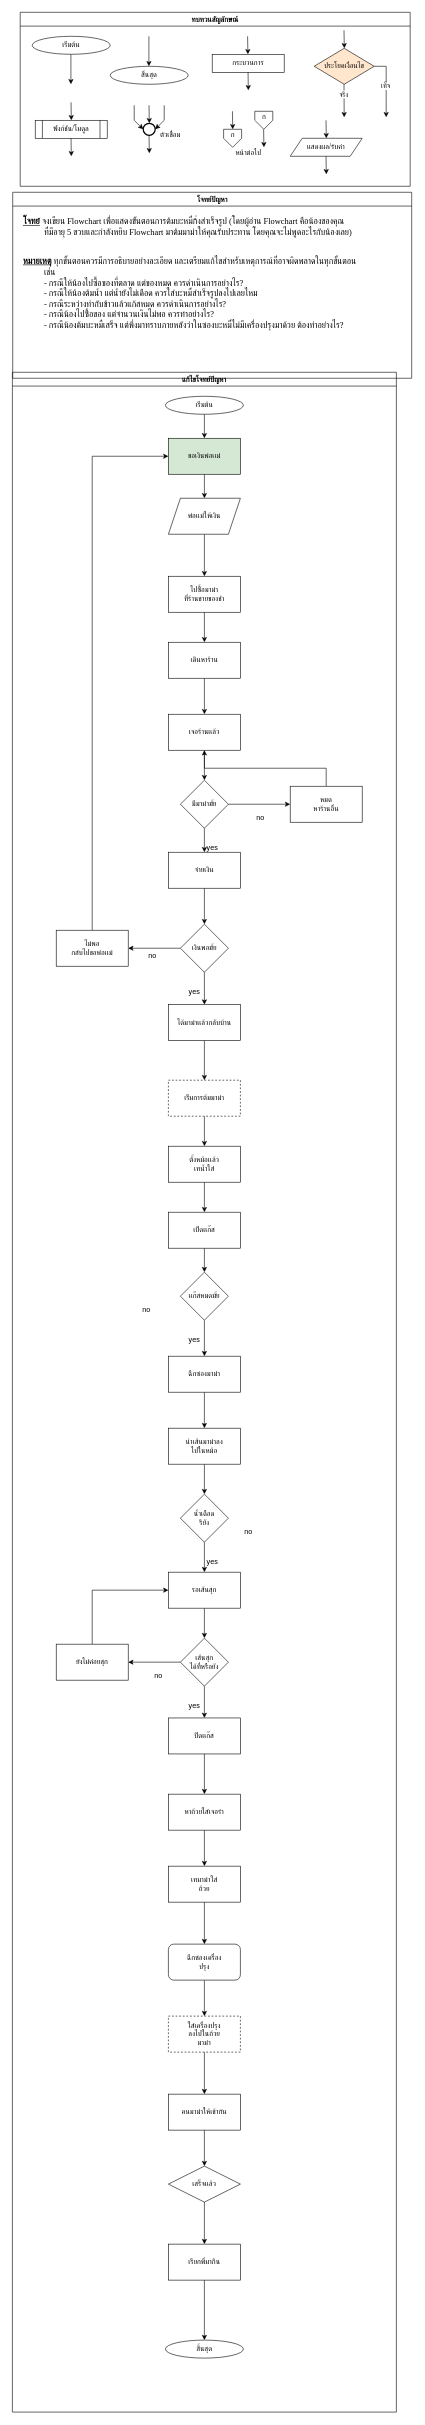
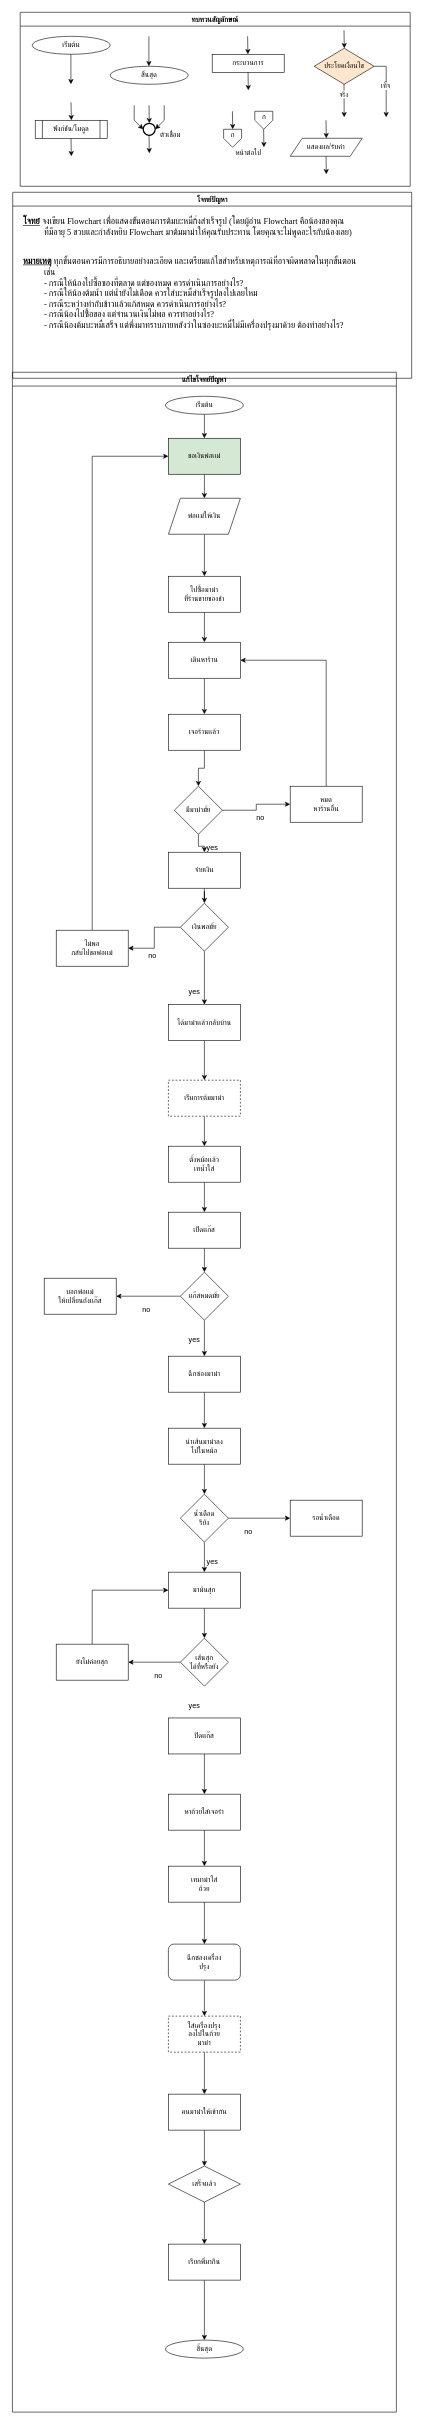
(268, 768) -> (326, 660)
(204, 804) -> (198, 810)
(204, 948) -> (204, 927)
none -> (80, 1296)
none -> (121, 1296)
none -> (284, 1518)
none -> (326, 1518)
(204, 1590) -> (204, 1590)
(204, 1700) -> none
